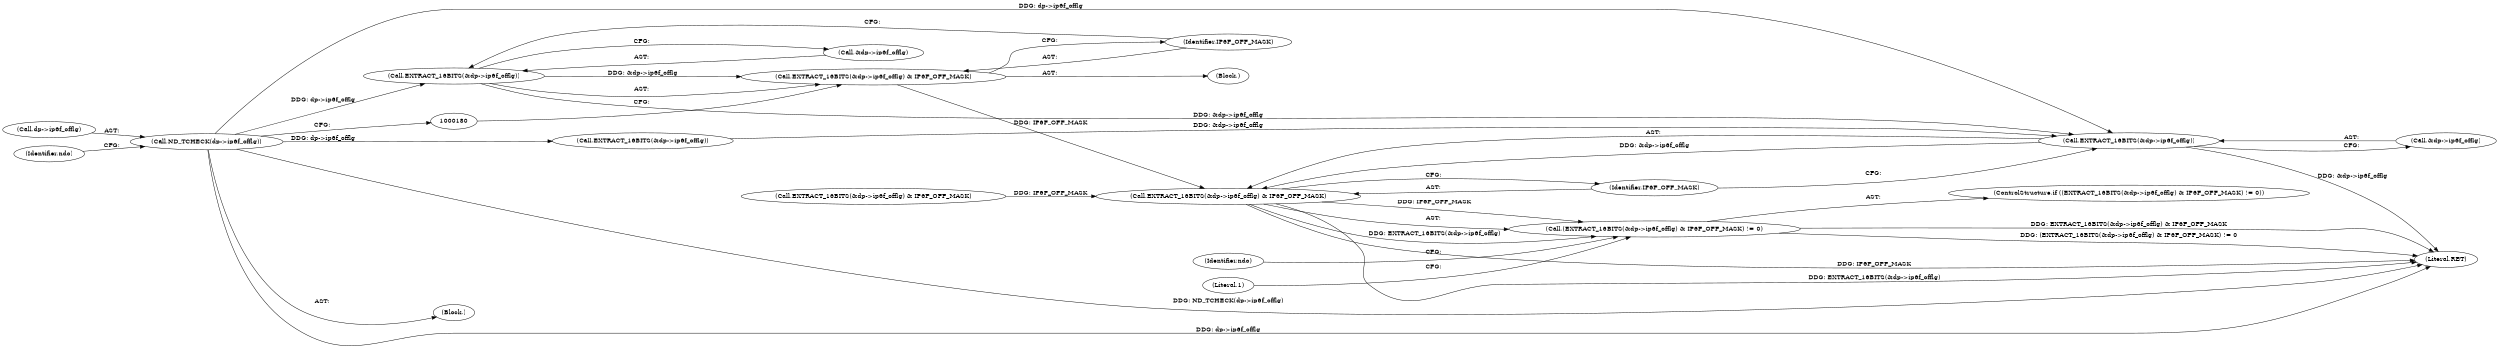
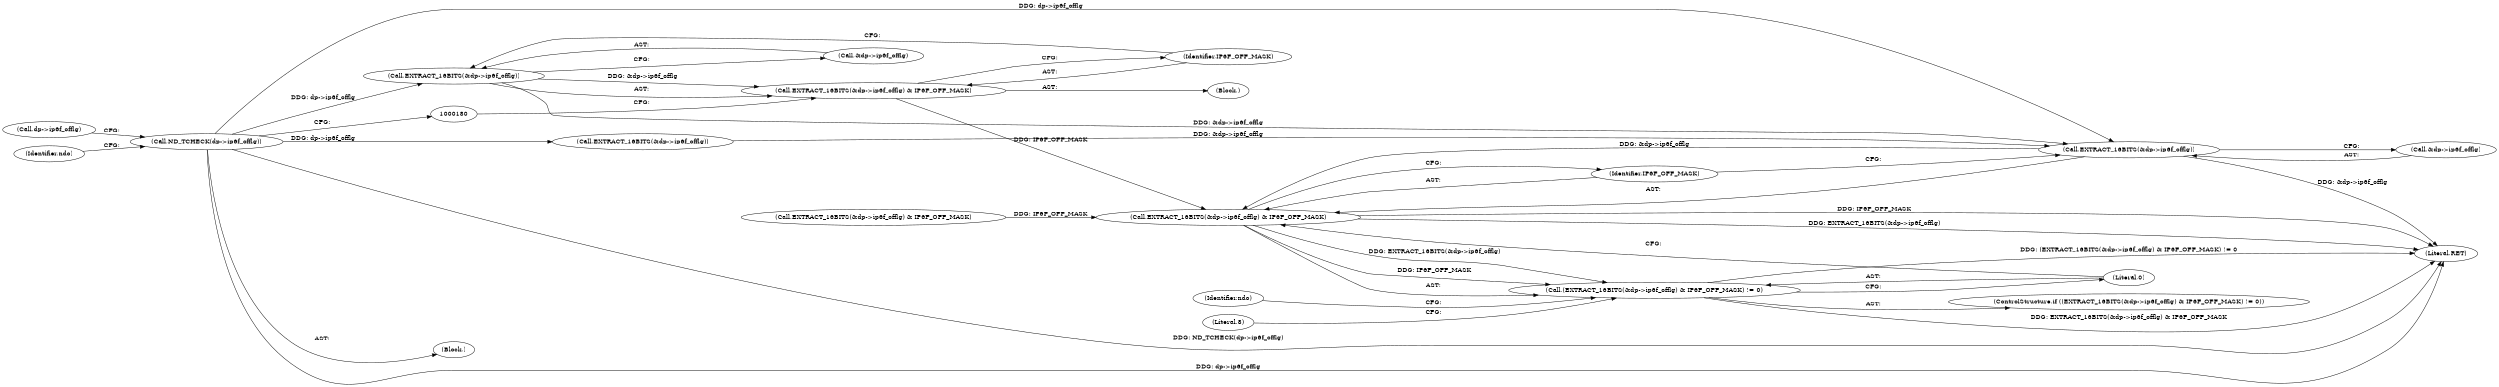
(113, 131) -> (113, 131)
none -> (2129, 278)
(1228, 285) -> (1228, 322)
